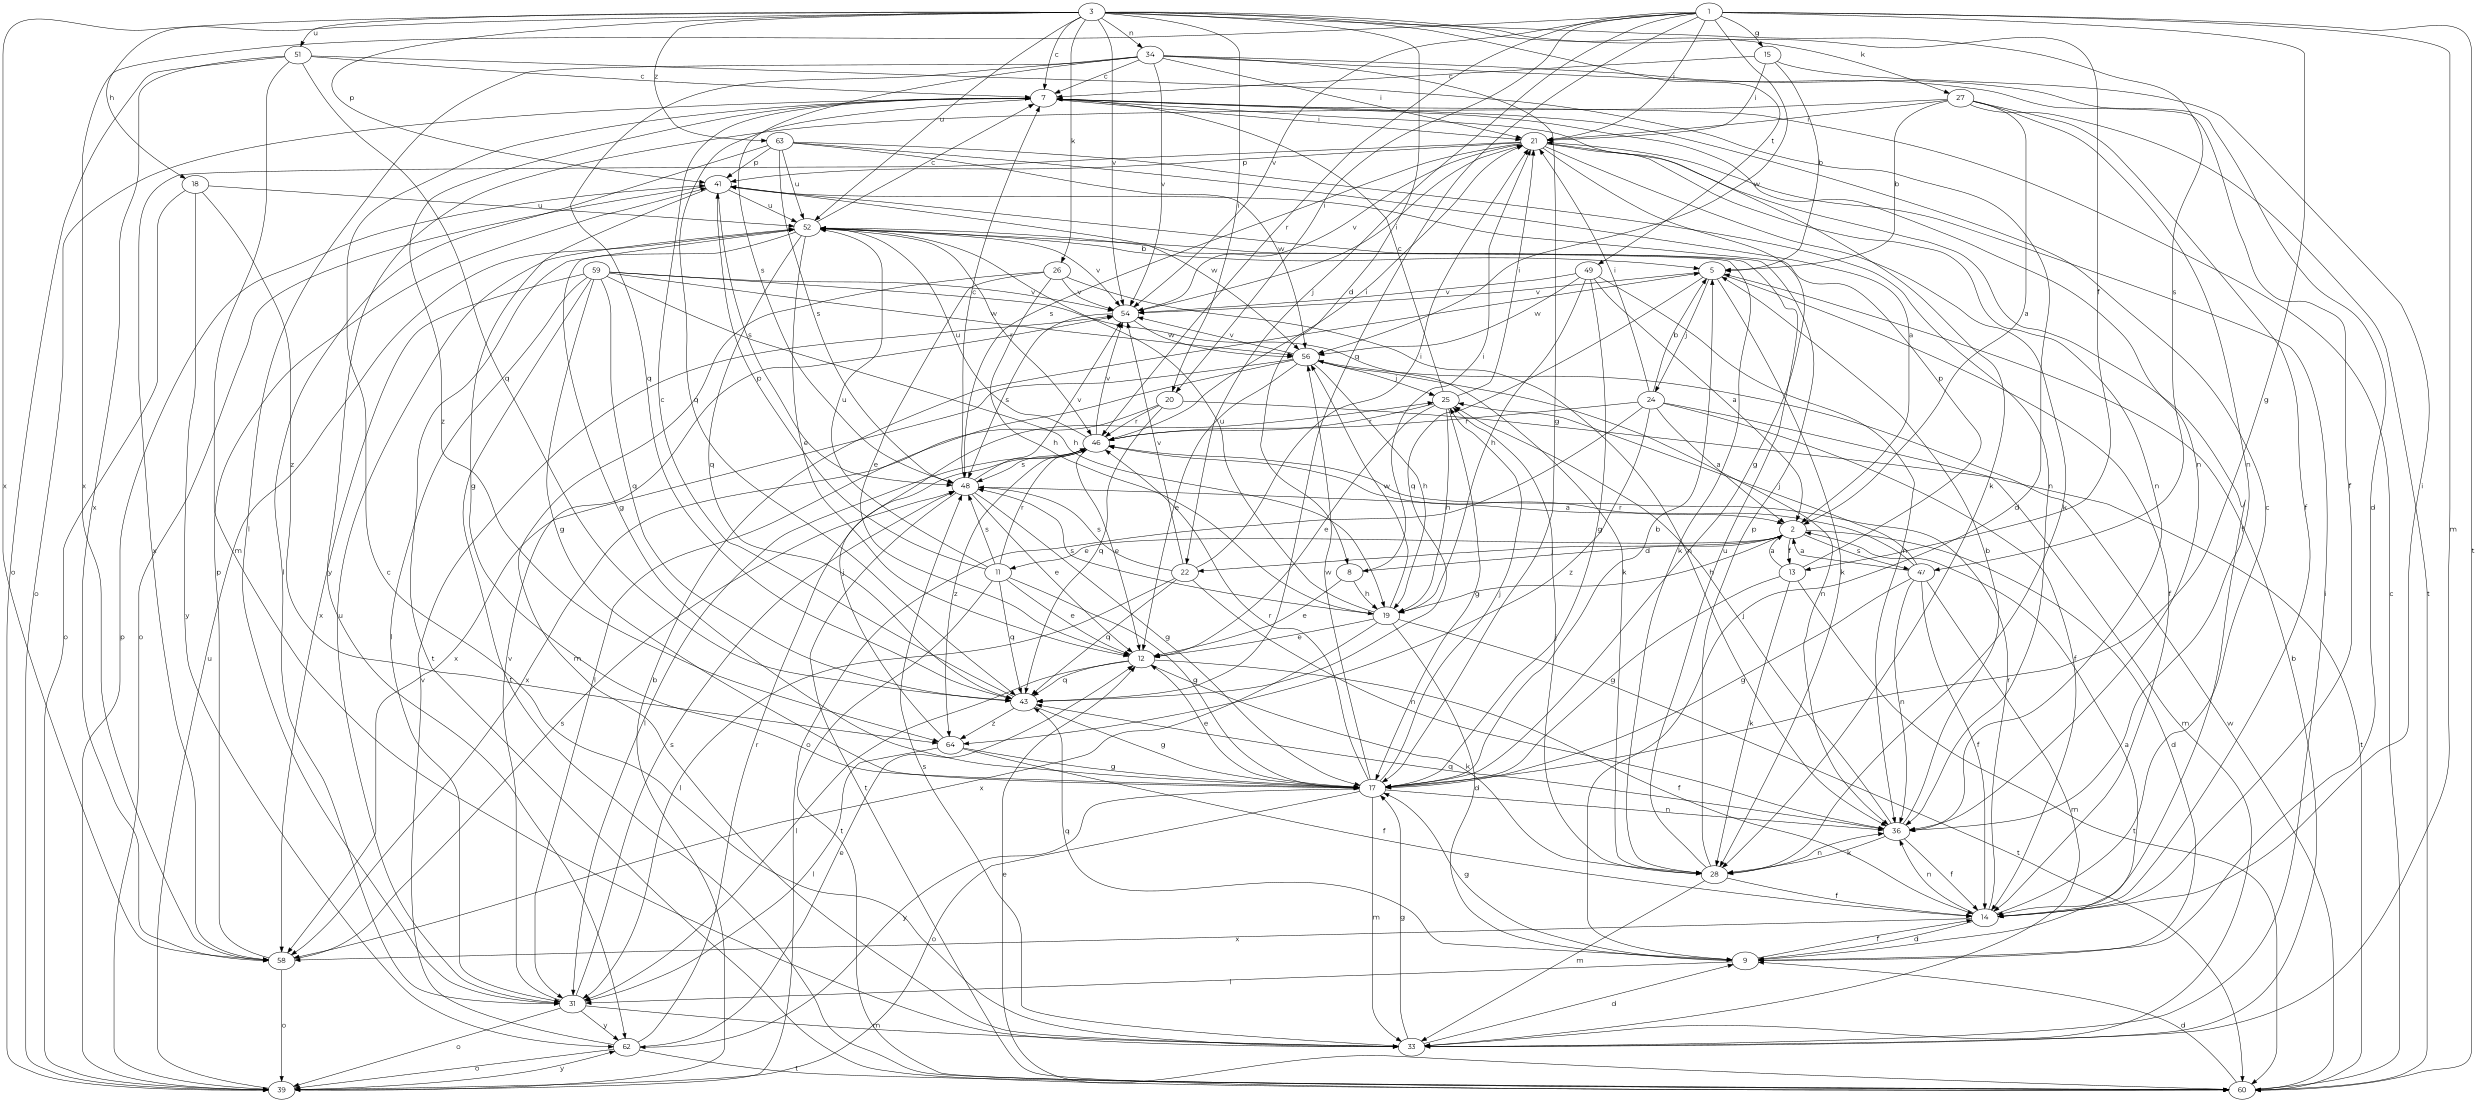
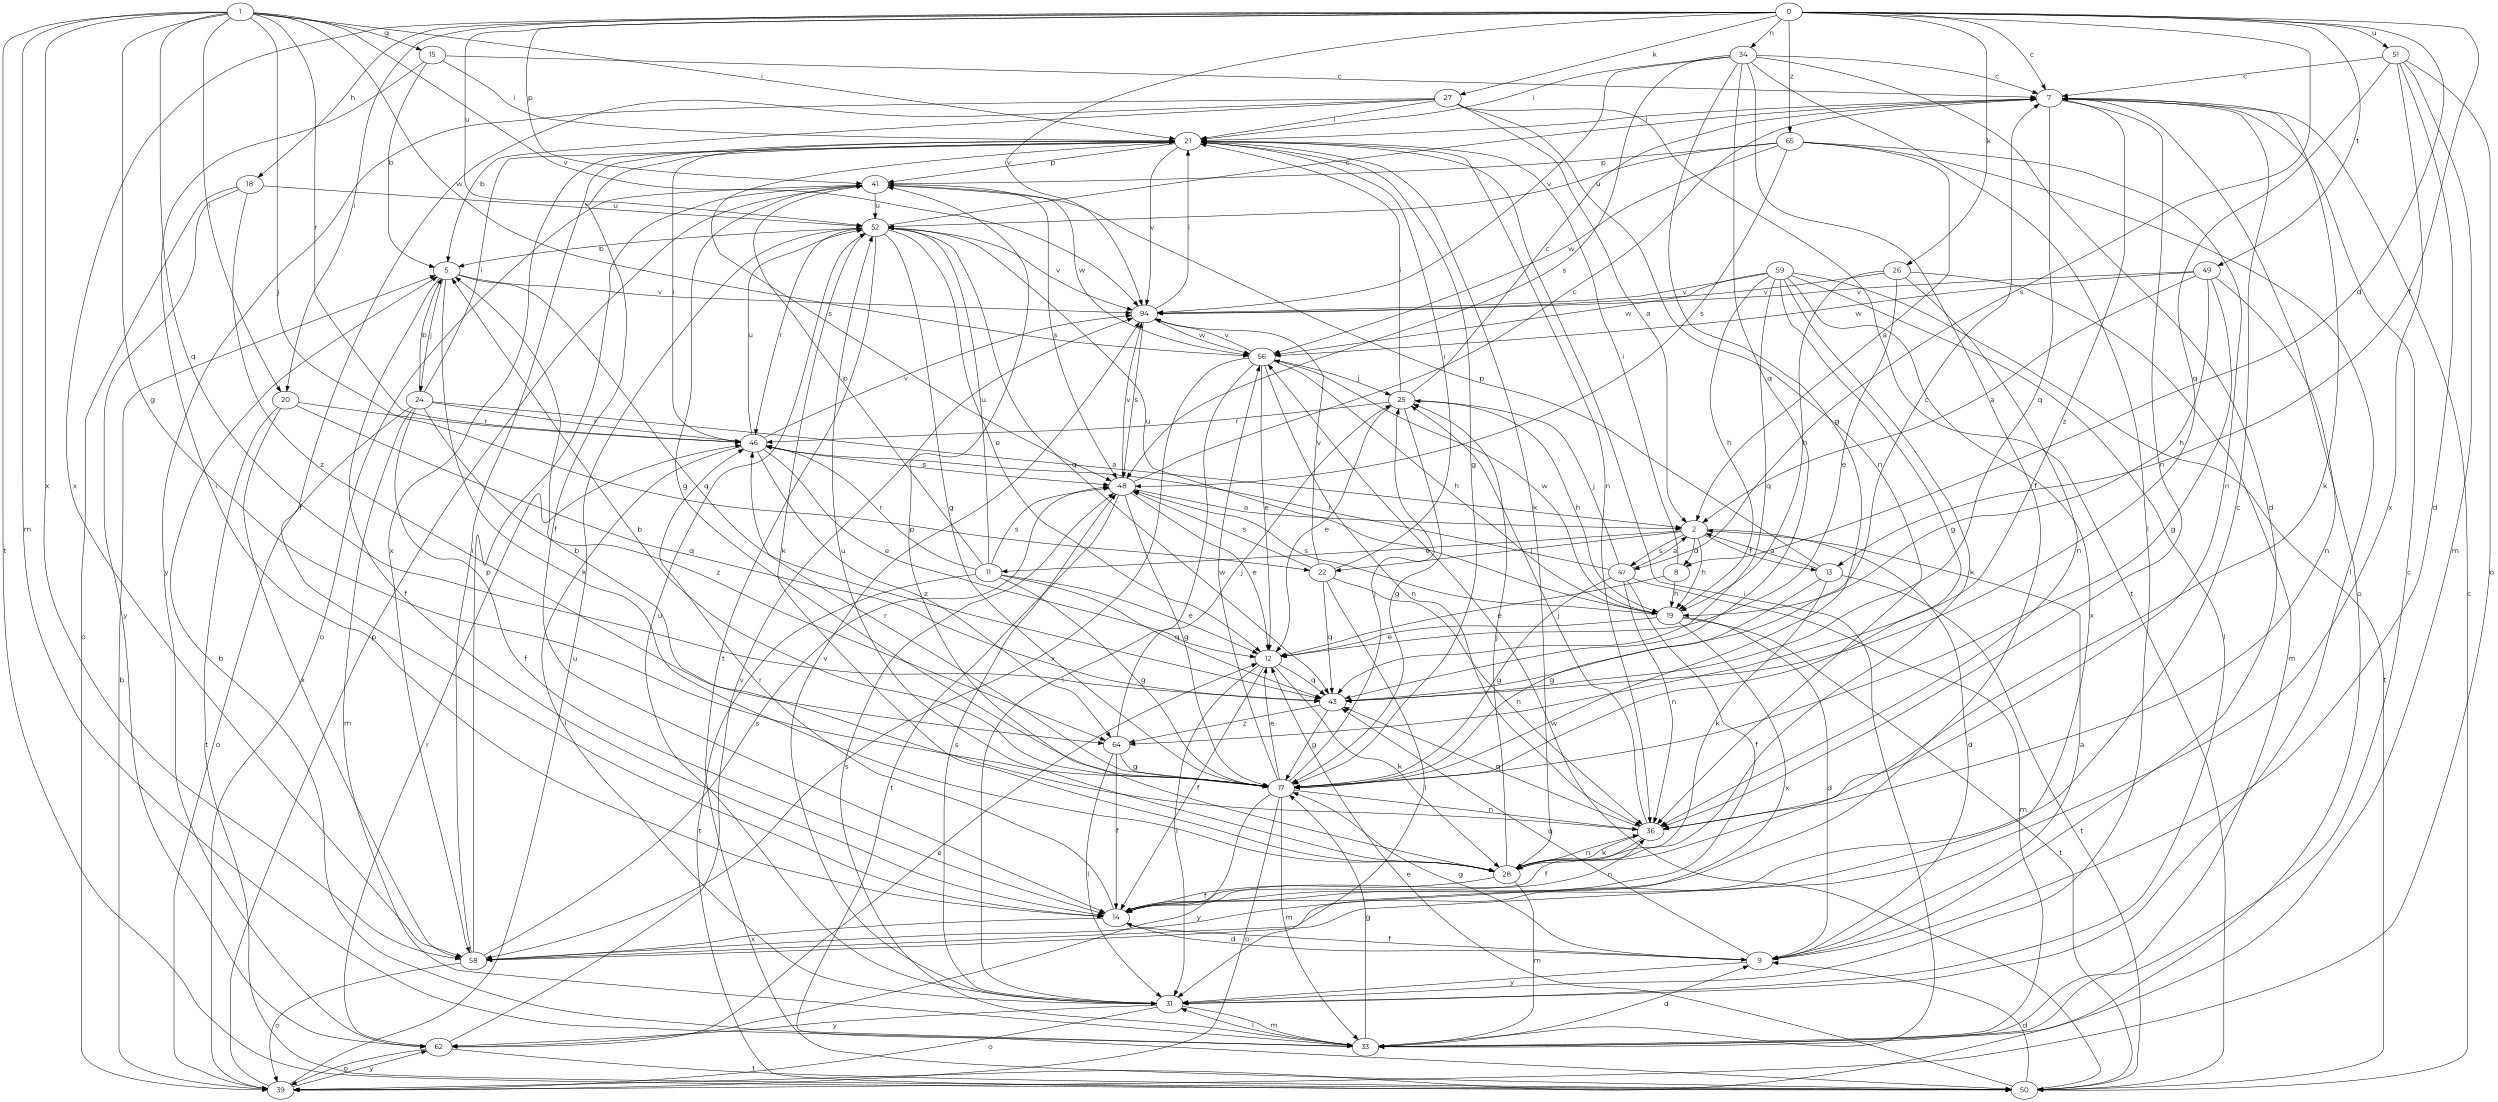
(1092, 12) -> (1789, 12)
(780, 141) -> (1790, 141)
none -> (558, 279)
(1126, 314) -> (1144, 314)
(1231, 982) -> (1512, 982)
none -> (1264, 1032)
(2242, 1090) -> (2024, 1090)
